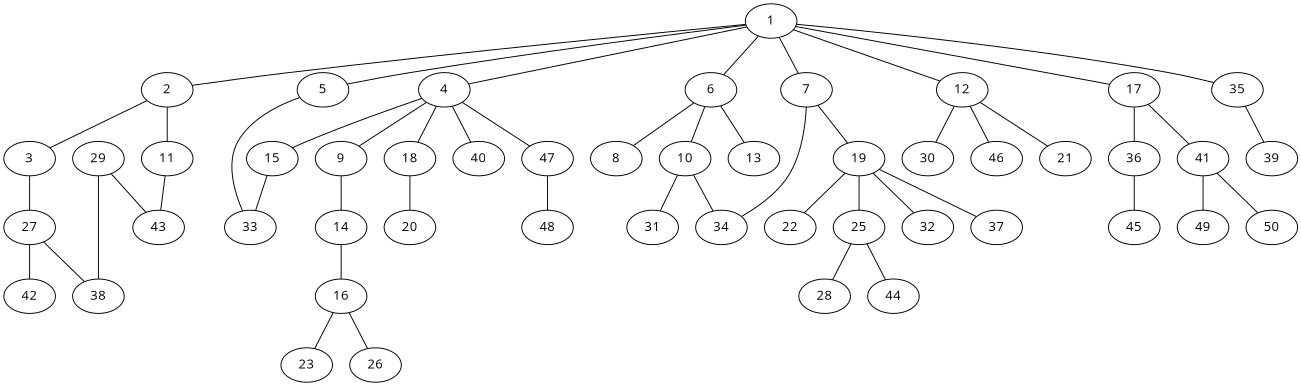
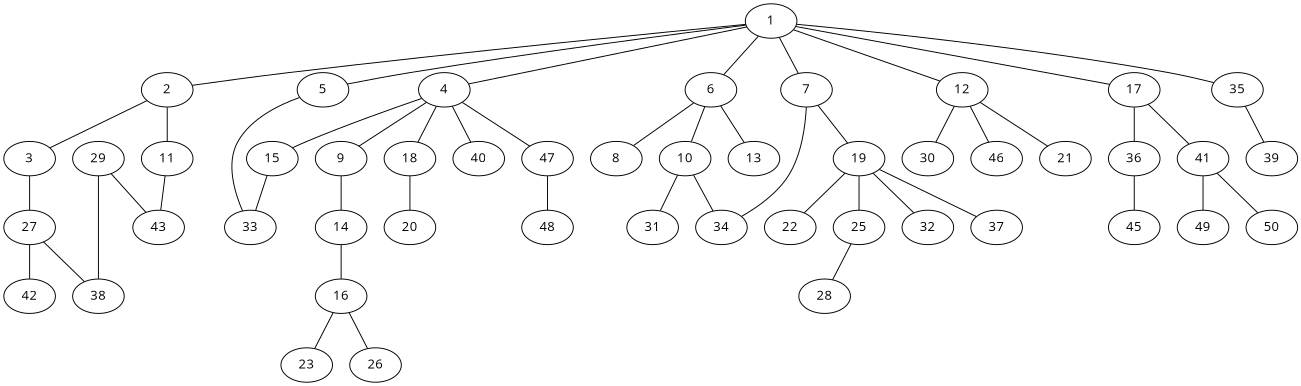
(893, 296) -> none
